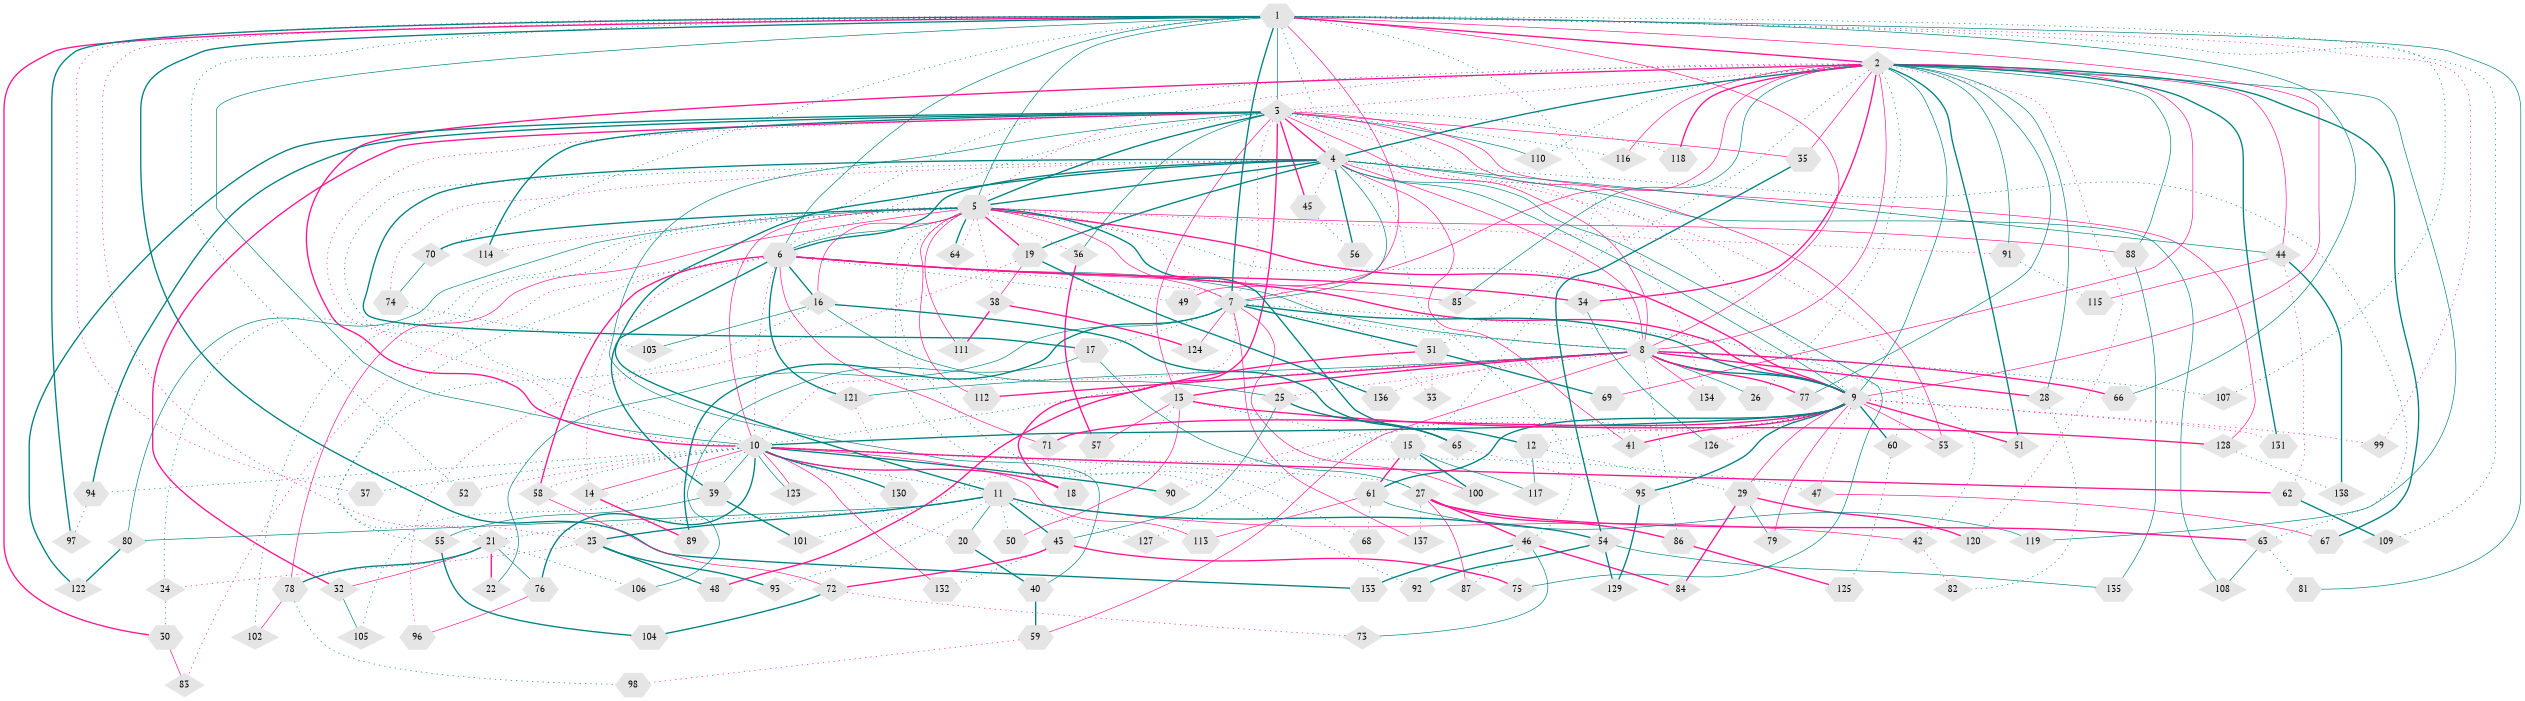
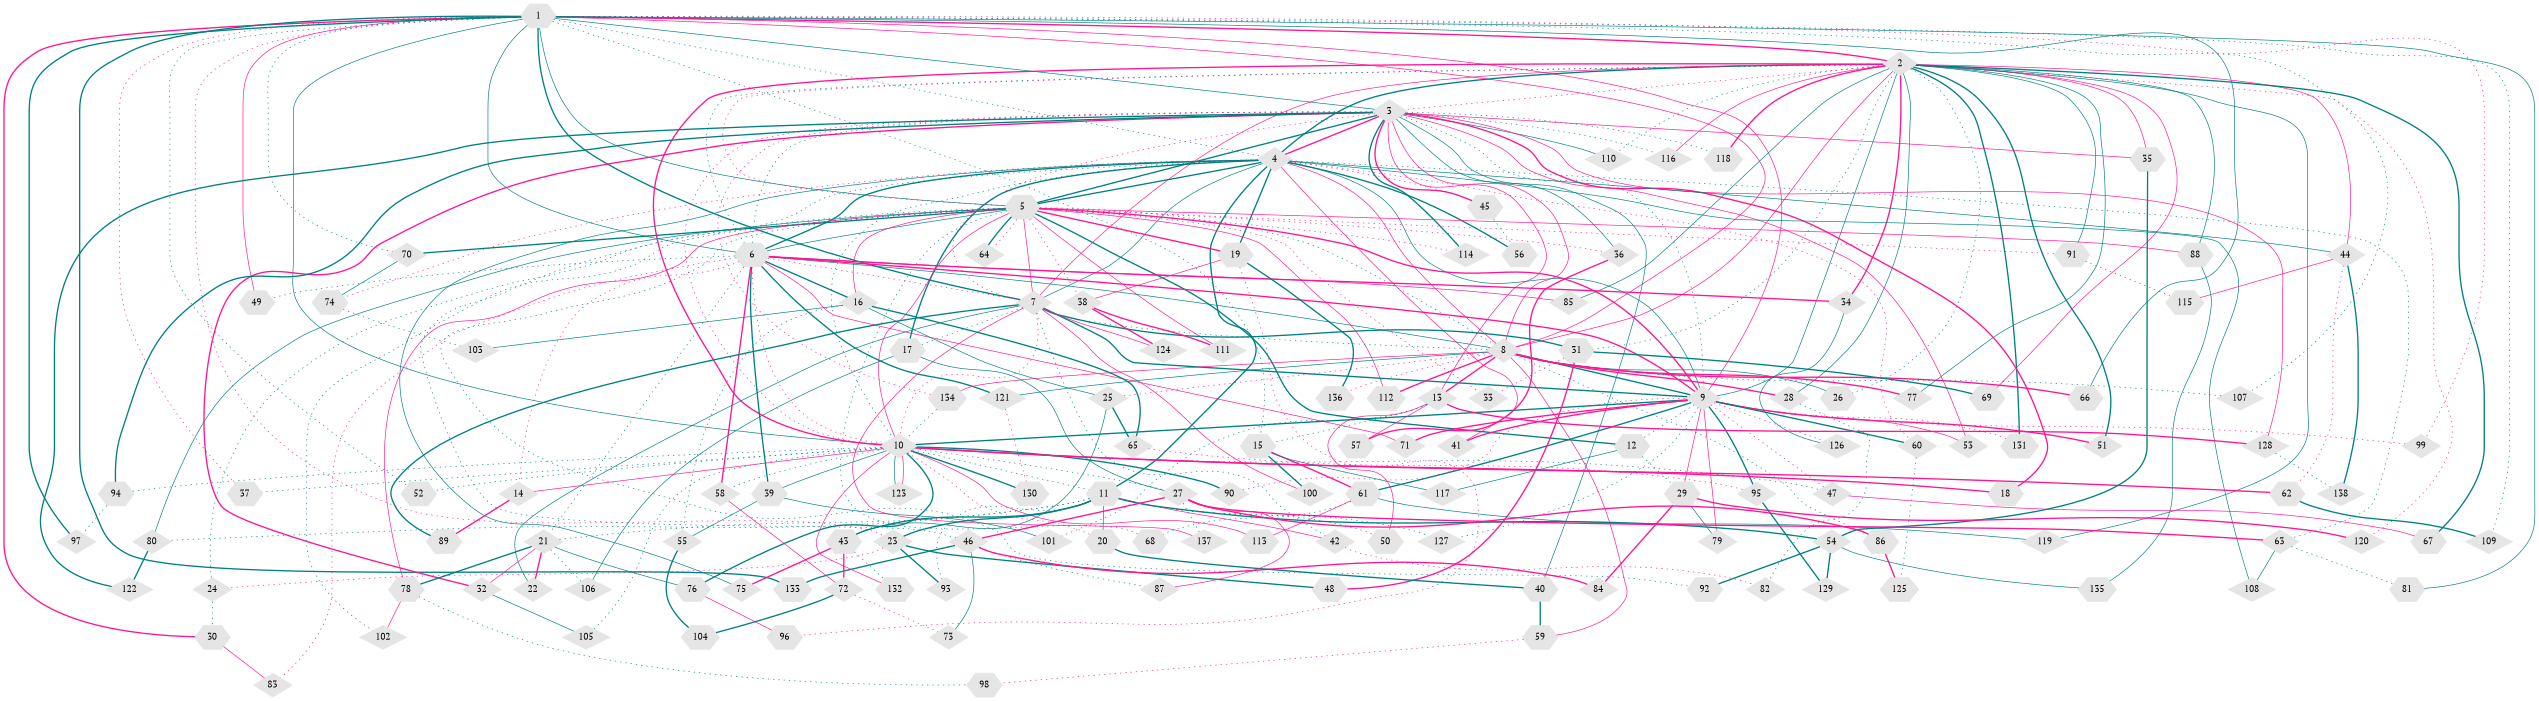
(1048, 404) -> (921, 424)
(609, 466) -> (568, 474)
(627, 520) -> (607, 527)
(769, 524) -> (911, 515)
